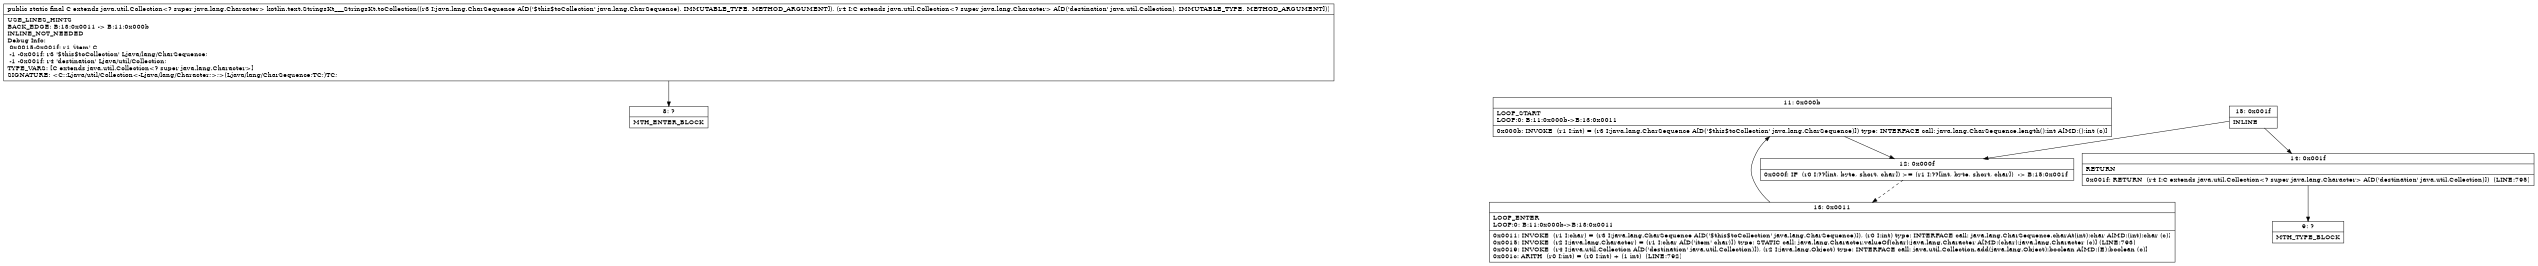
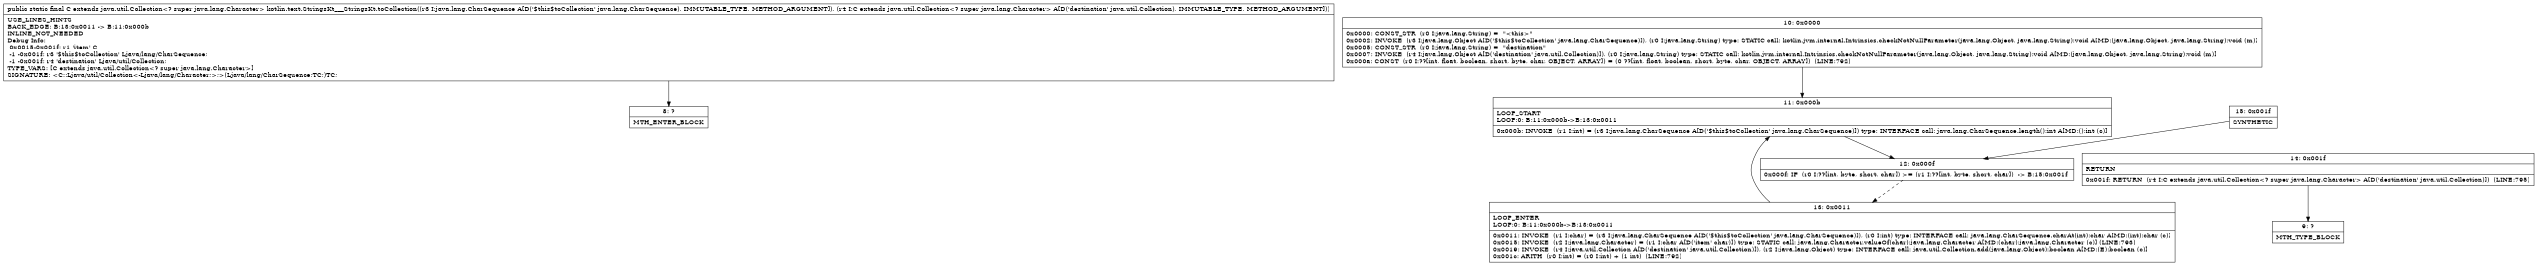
none -> (1802, 42)
(2246, 122) -> (2253, 122)
(2276, 139) -> none
